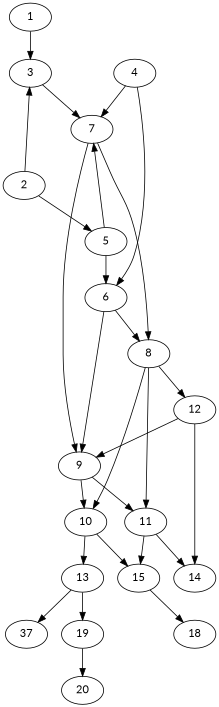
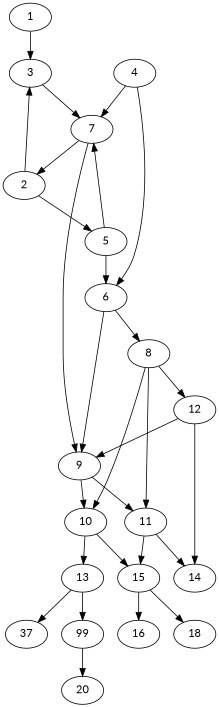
(134, 229) -> (61, 155)
(83, 634) -> (83, 634)
none -> (139, 634)
